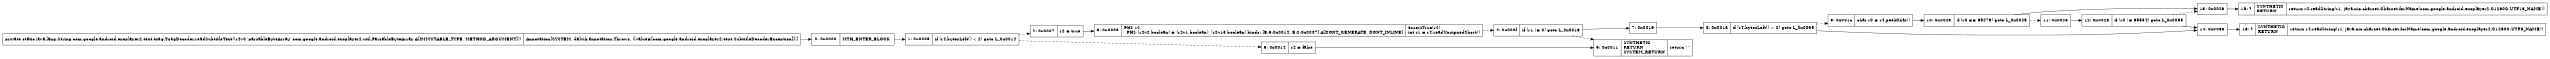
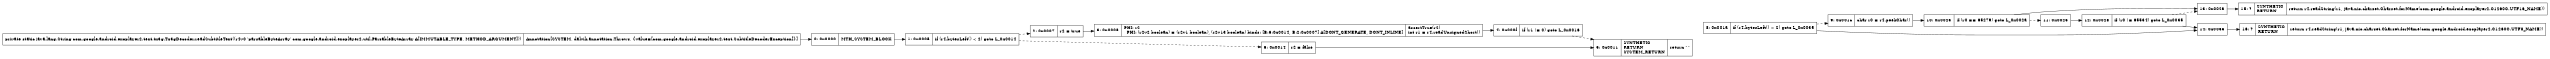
(1643, 28) -> none
(1487, 30) -> (1487, 30)
(866, 39) -> (866, 39)
